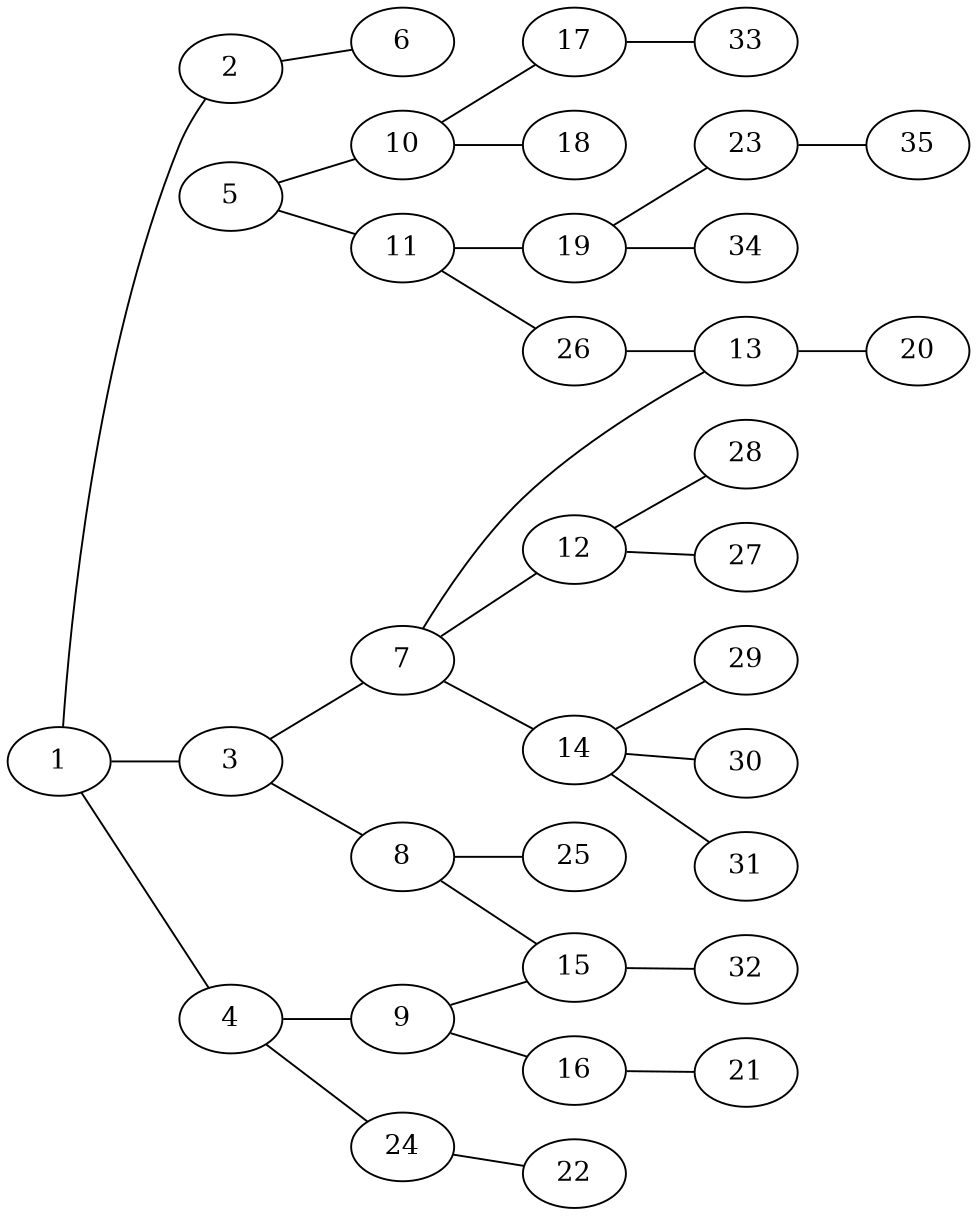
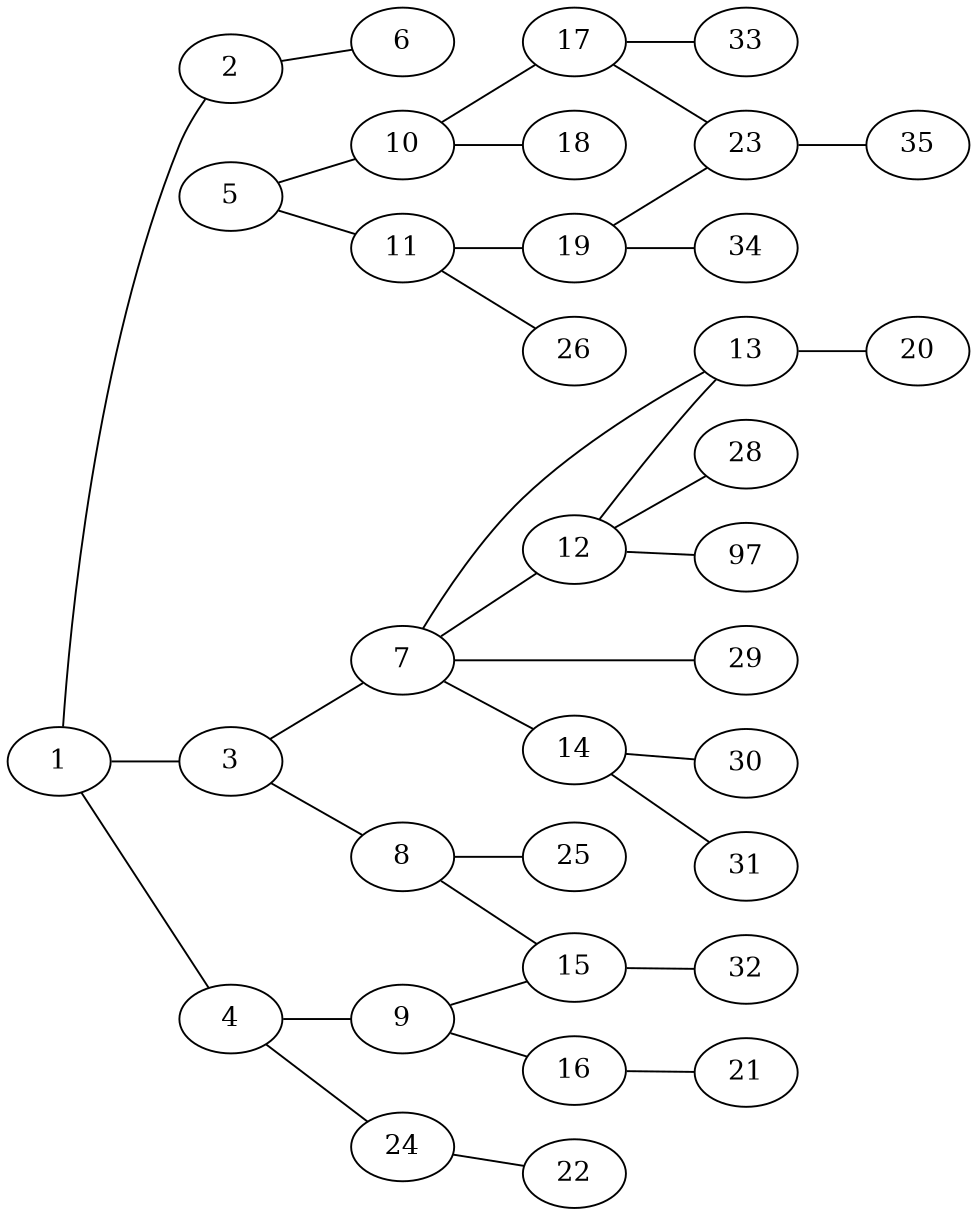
none -> (660, 94)
(661, 351) -> (656, 448)
(746, 557) -> (746, 557)
(660, 705) -> (575, 660)
